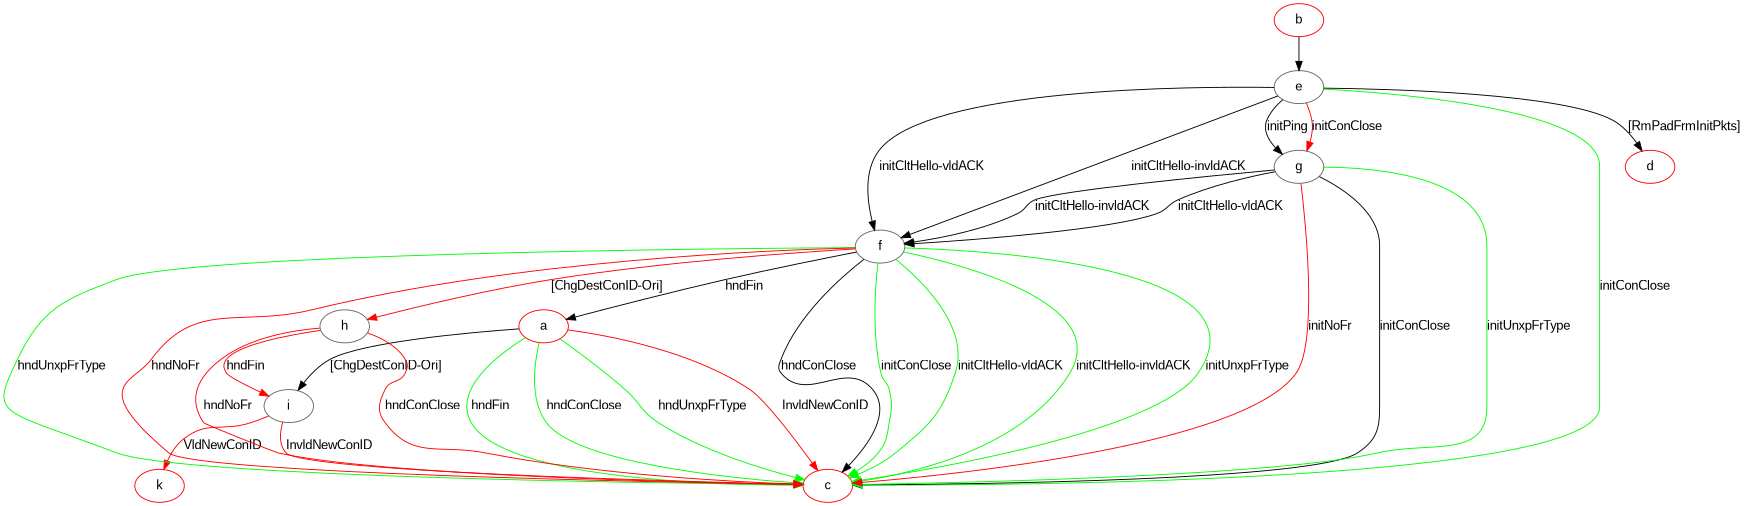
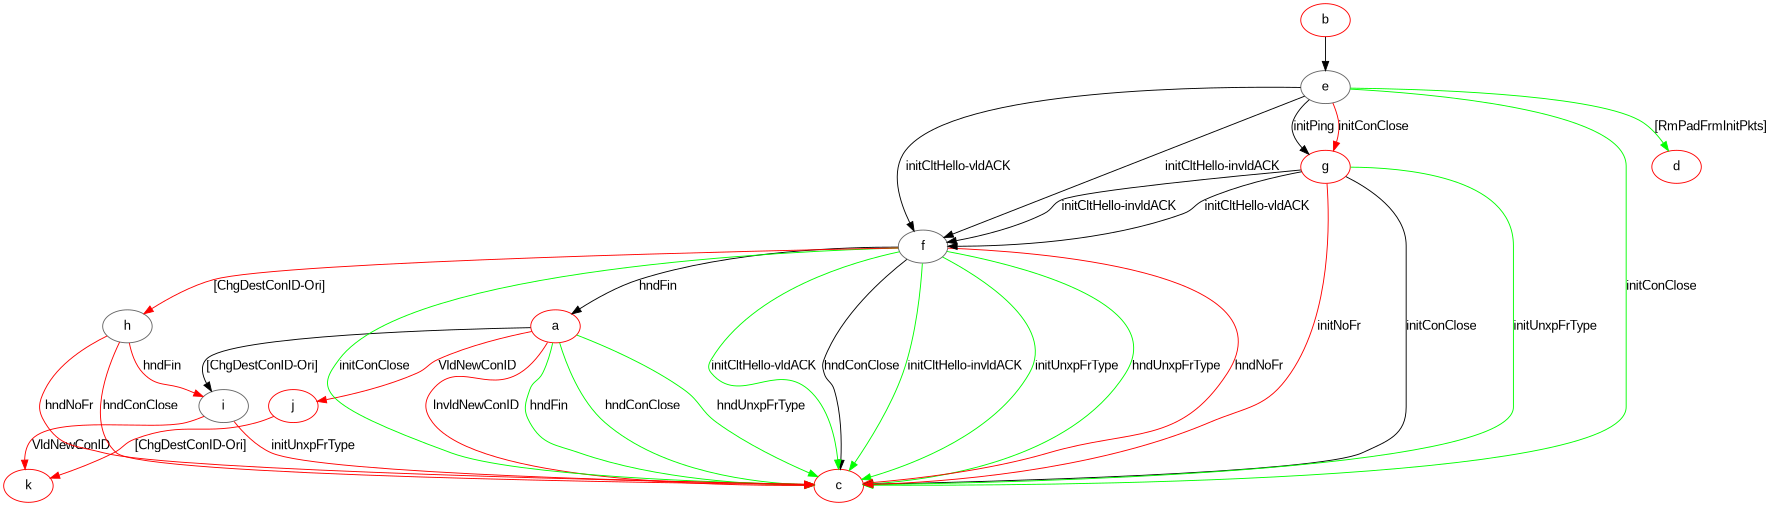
(1486, 96) -> (1513, 96)
(1299, 167) -> (1326, 167)
none -> (293, 406)
(331, 446) -> (315, 446)
